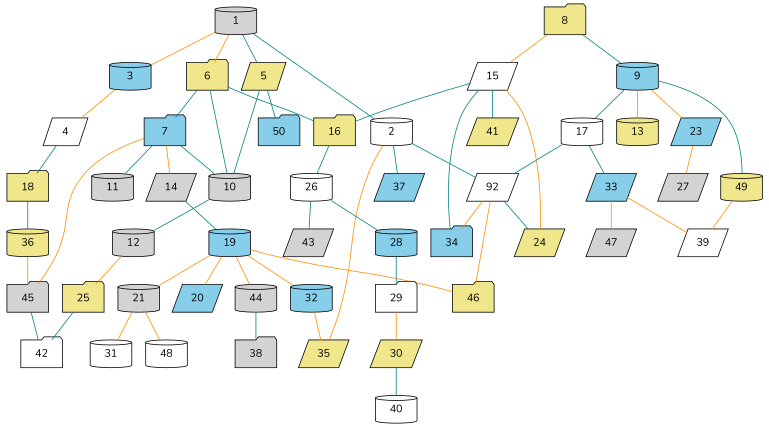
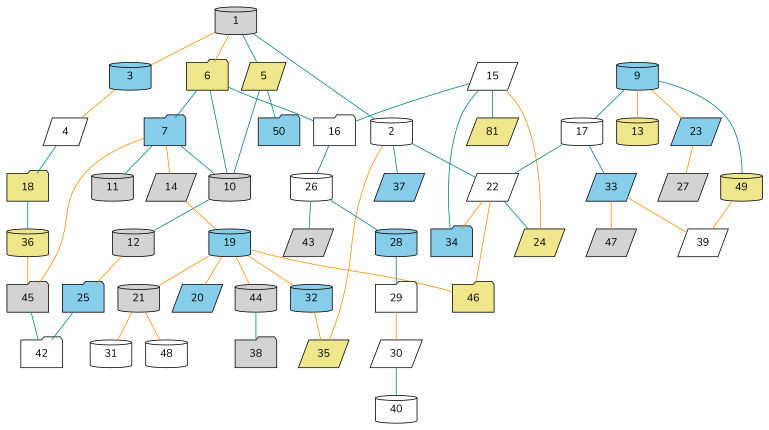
(565, 21) -> none
(335, 132) -> (335, 132)
(493, 132) -> (493, 132)
(493, 187) -> (493, 187)
(201, 215) -> (201, 215)
(83, 298) -> (83, 298)
(396, 354) -> (396, 354)
